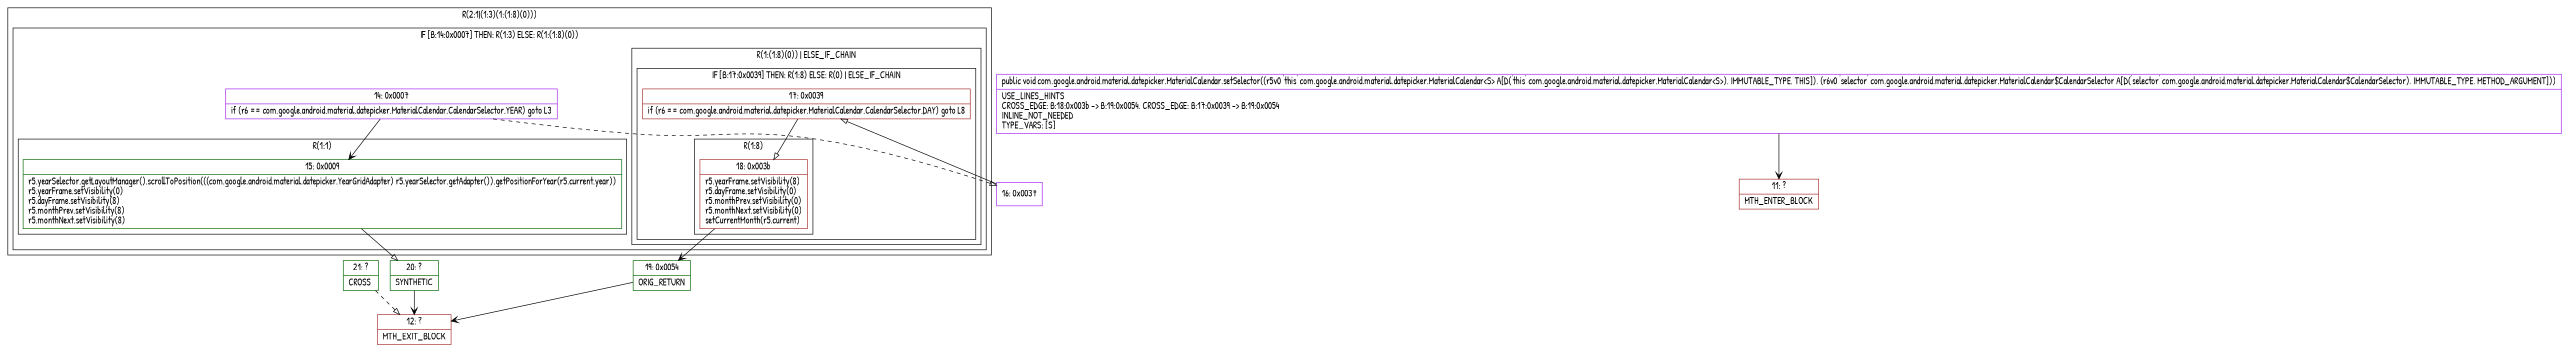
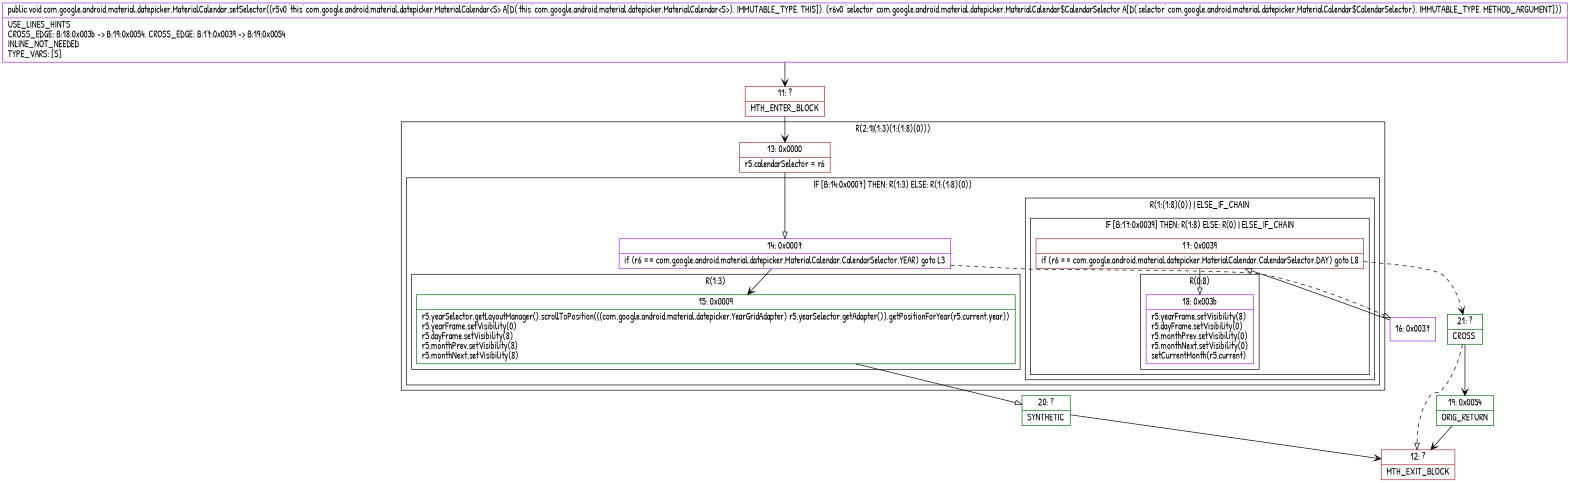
(322, 147) -> (716, 282)
(754, 147) -> (1200, 282)
none -> (785, 157)
(754, 194) -> (1200, 329)
(699, 242) -> (1465, 367)
none -> (1423, 268)
